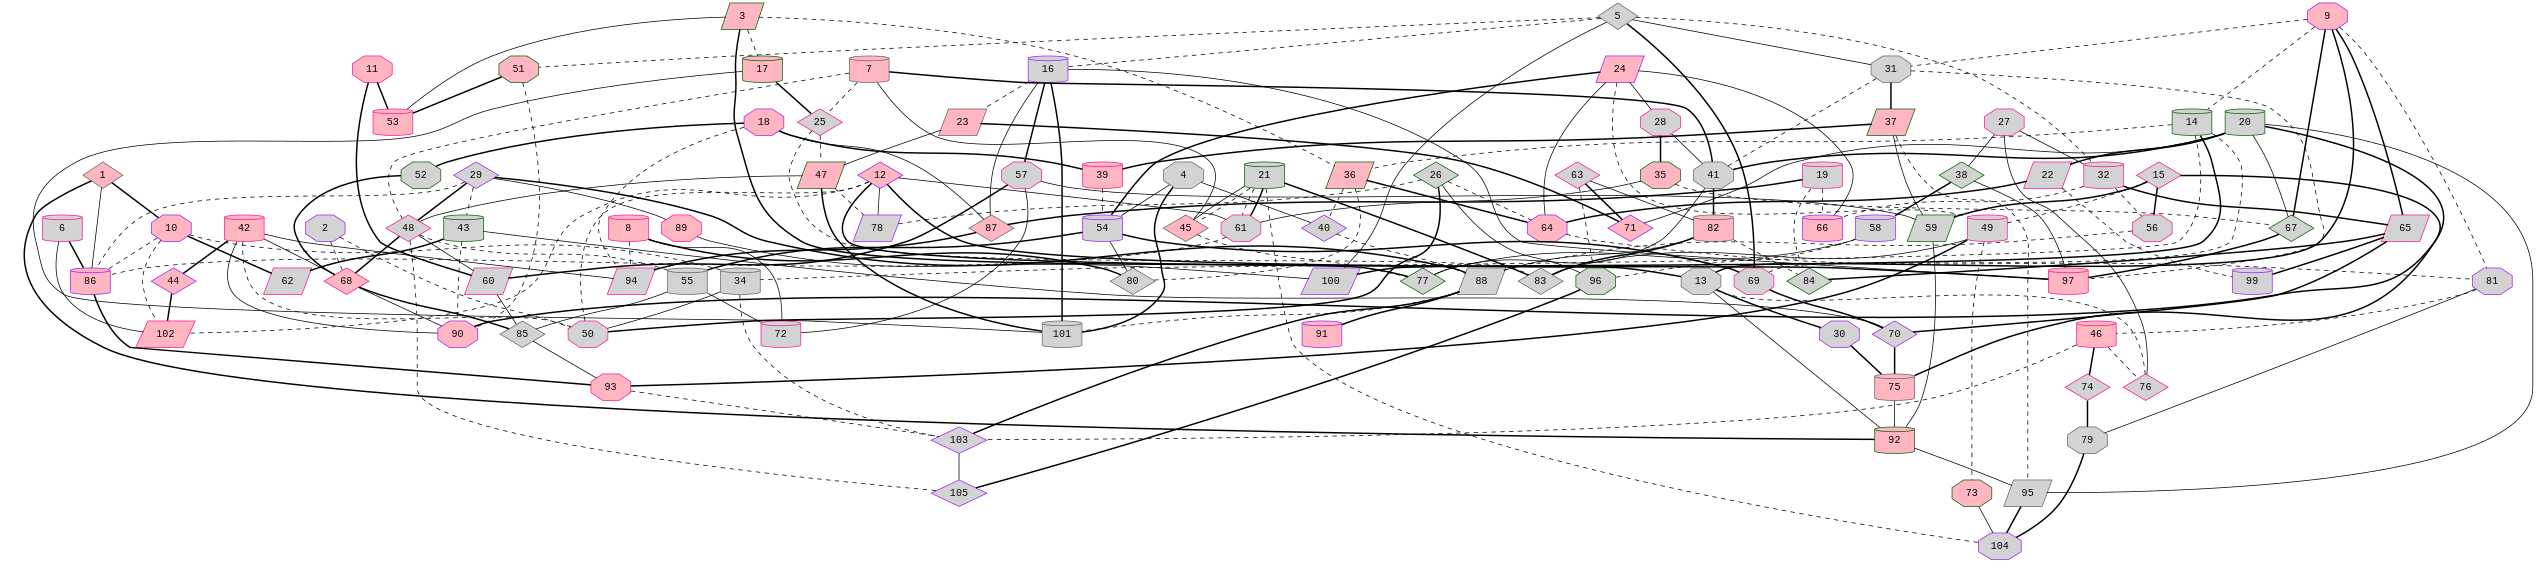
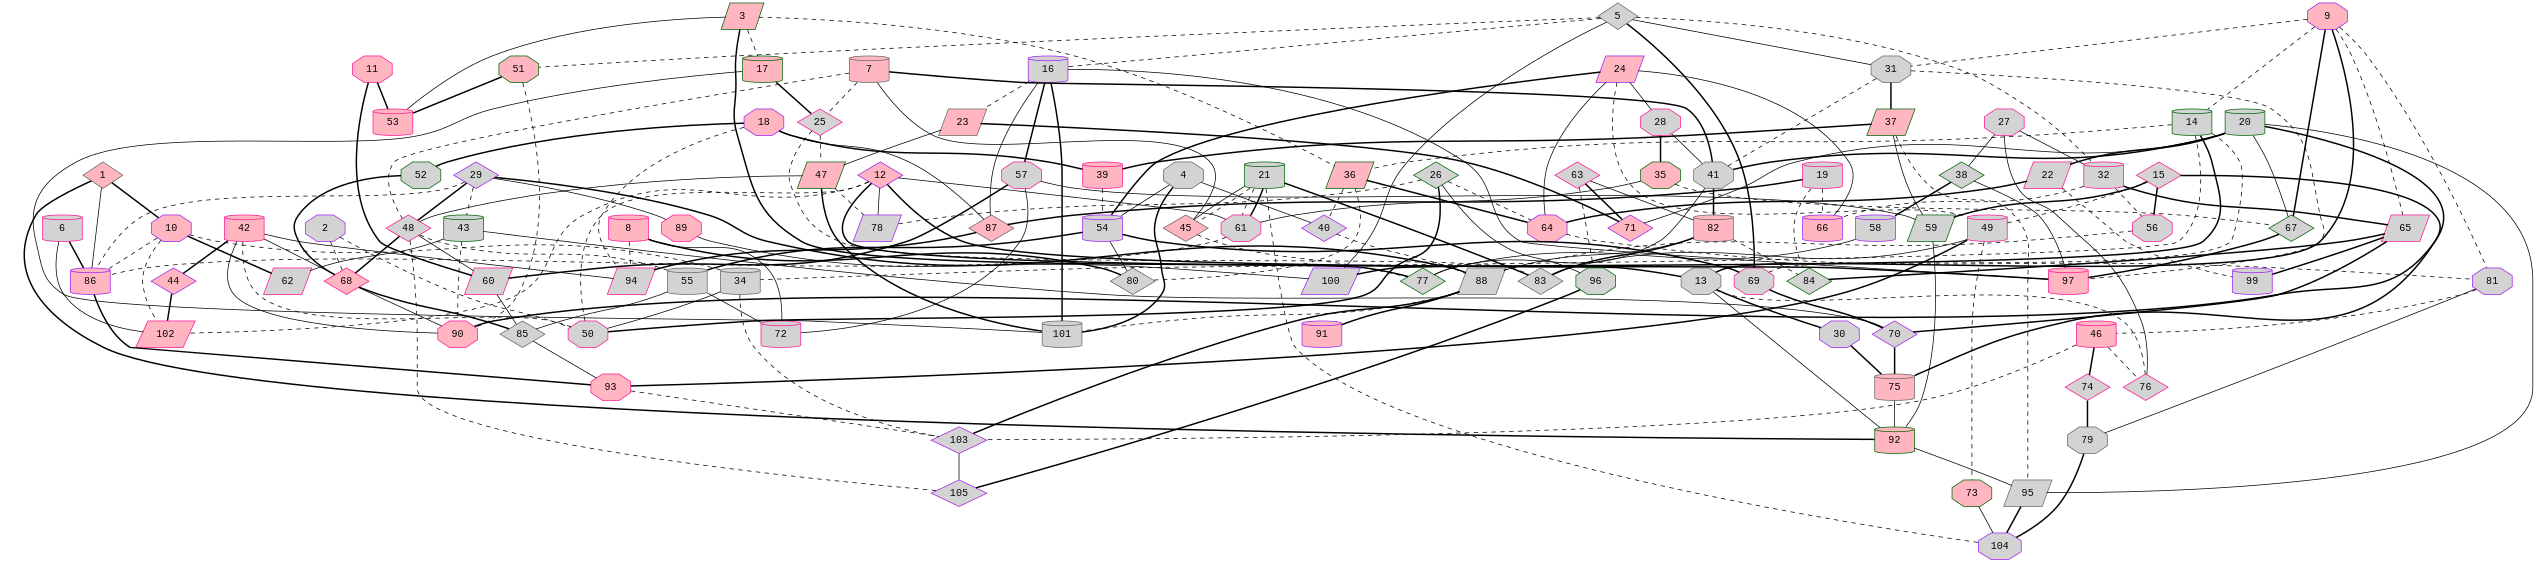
(2376, 119) -> (2376, 119)
(377, 255) -> (377, 255)
(1736, 261) -> none
(458, 334) -> (458, 334)
